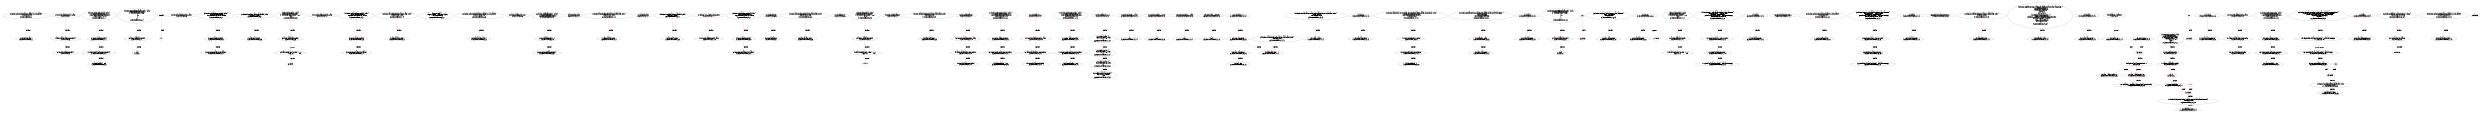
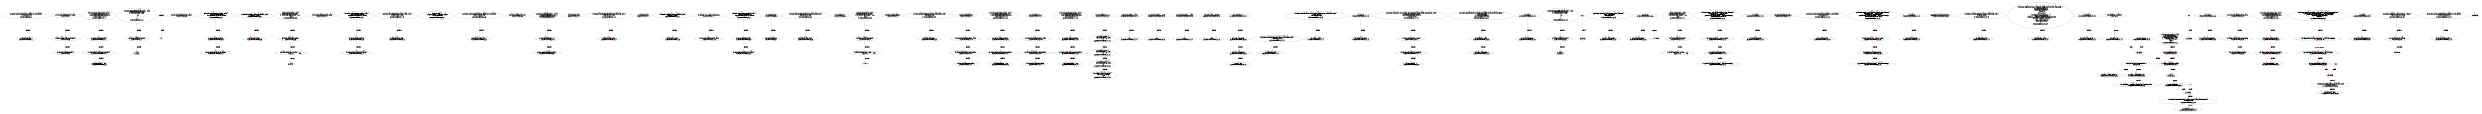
(1253, 46) -> (1238, 46)
(293, 47) -> (293, 47)
(2138, 58) -> (2153, 58)
